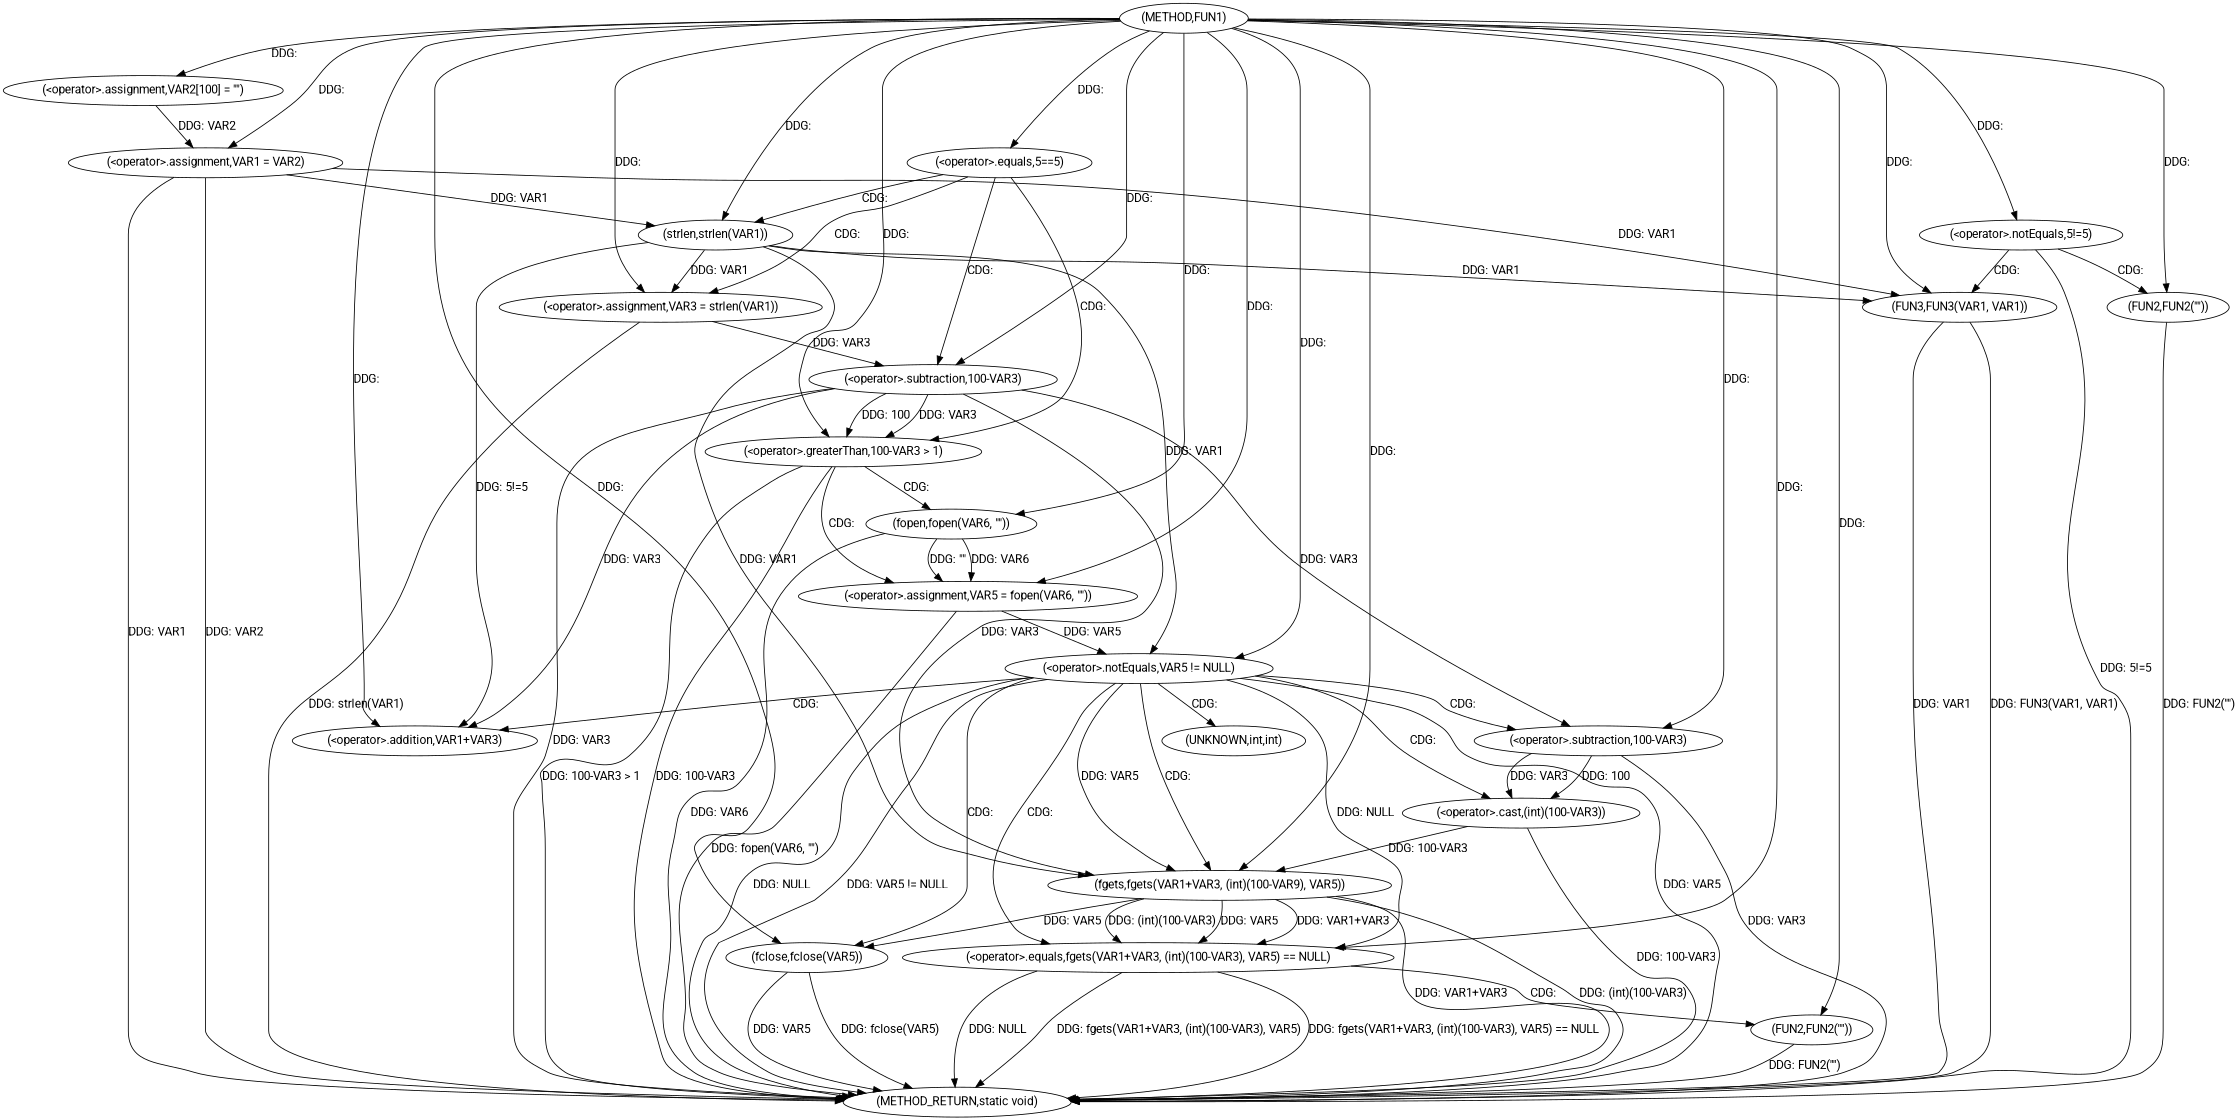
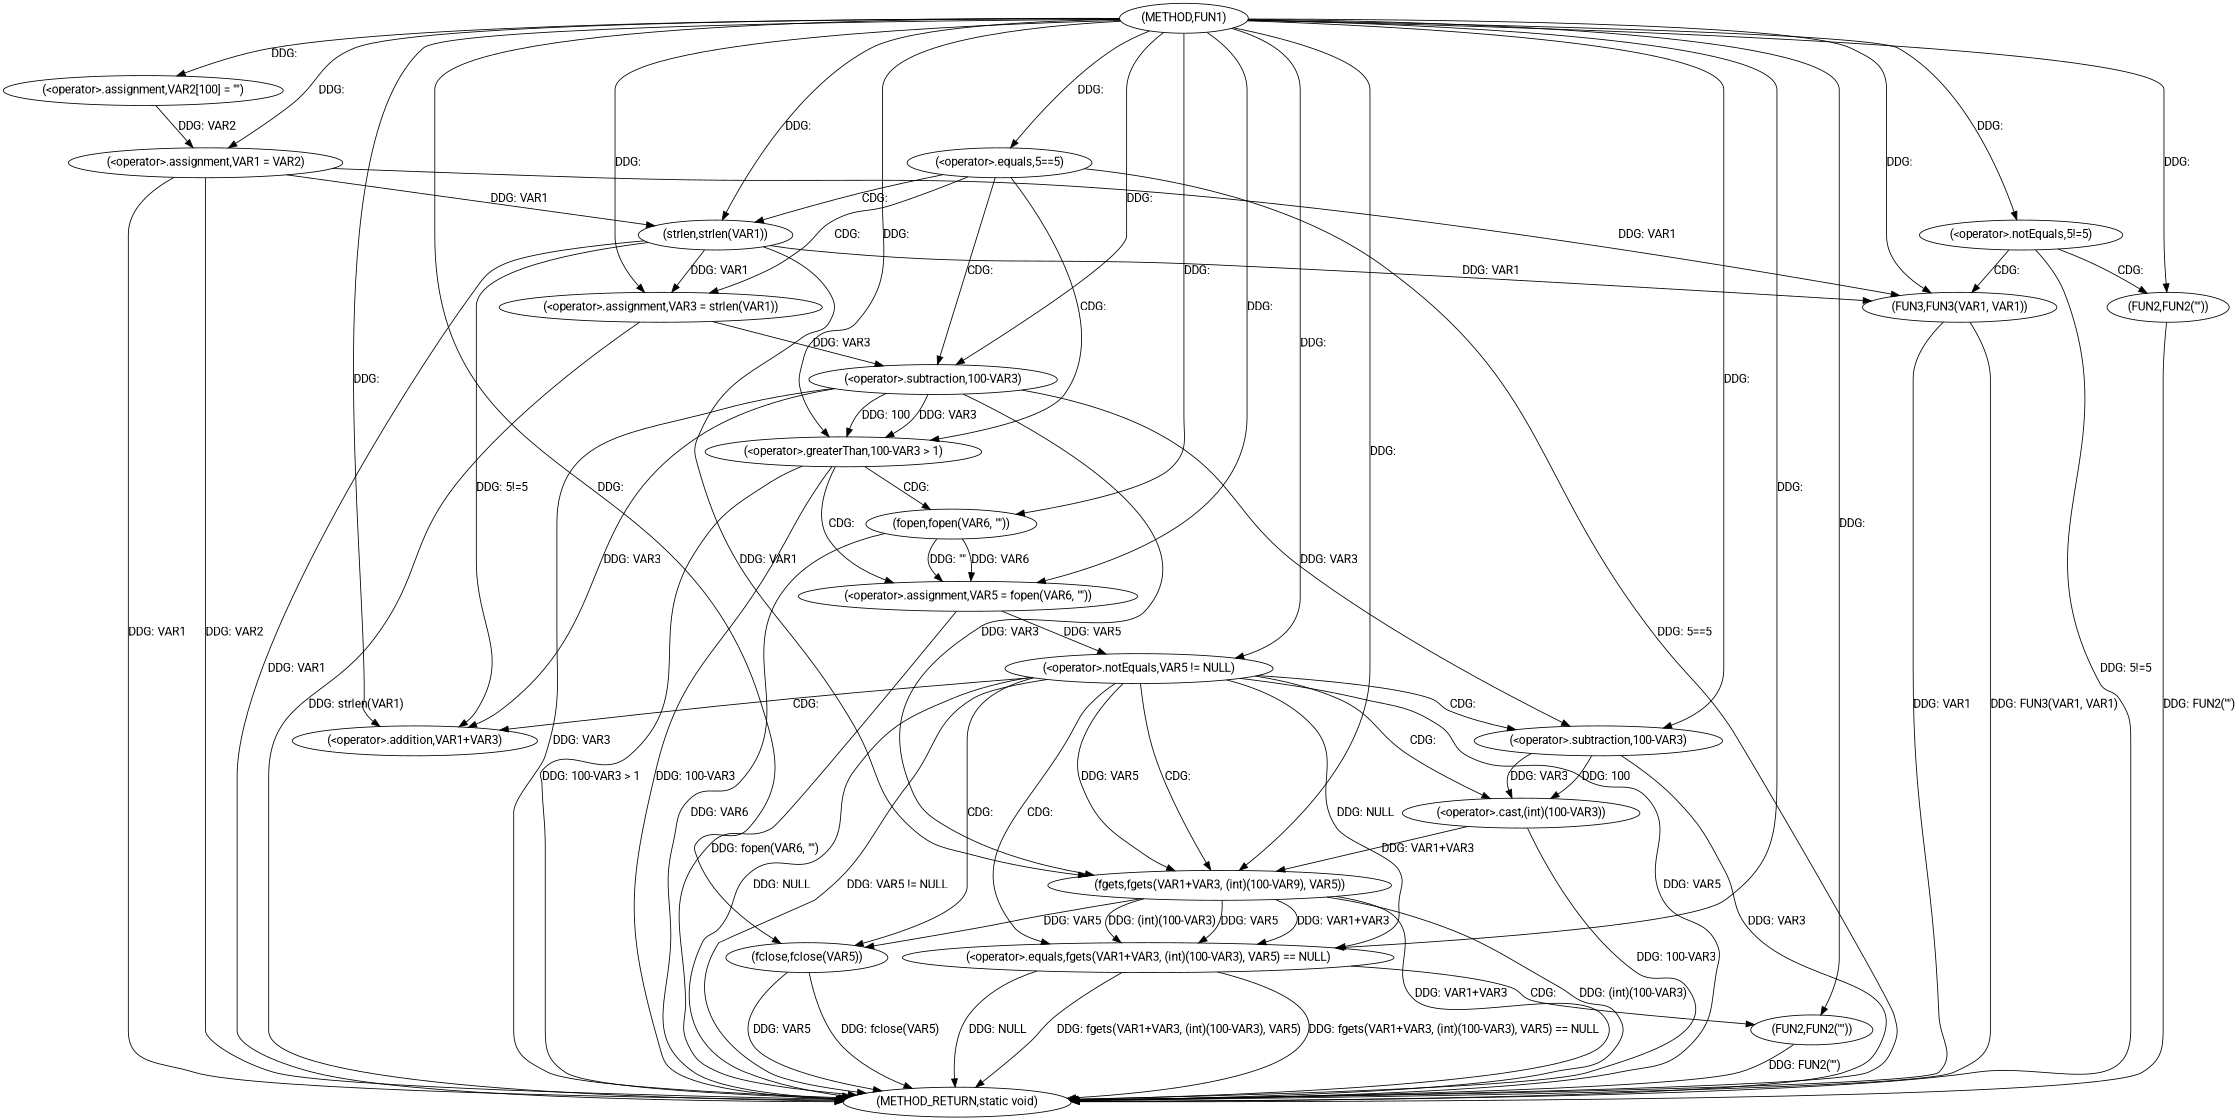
(1113, 307) -> (237, 846)
(1234, 741) -> none
(1428, 849) -> (1428, 849)
none -> (1805, 853)
